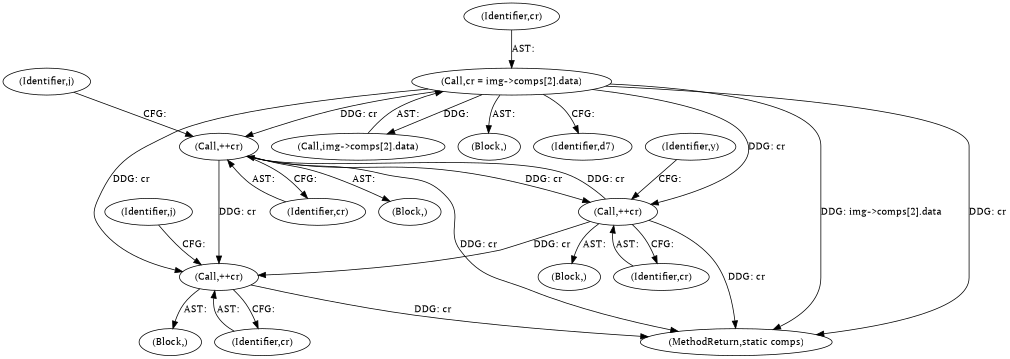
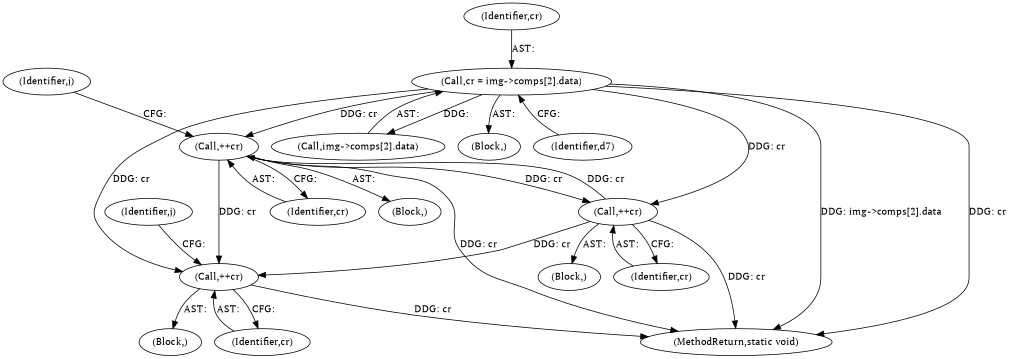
(562, 107) -> (538, 121)
(691, 147) -> none
(736, 342) -> (736, 342)
